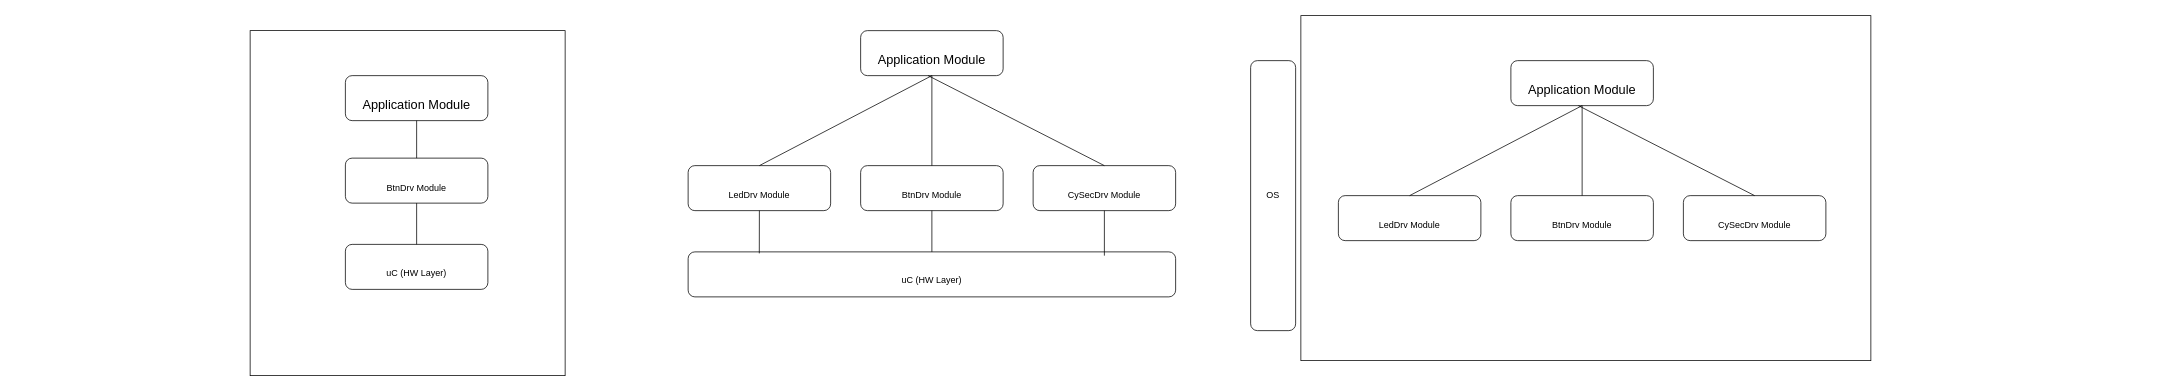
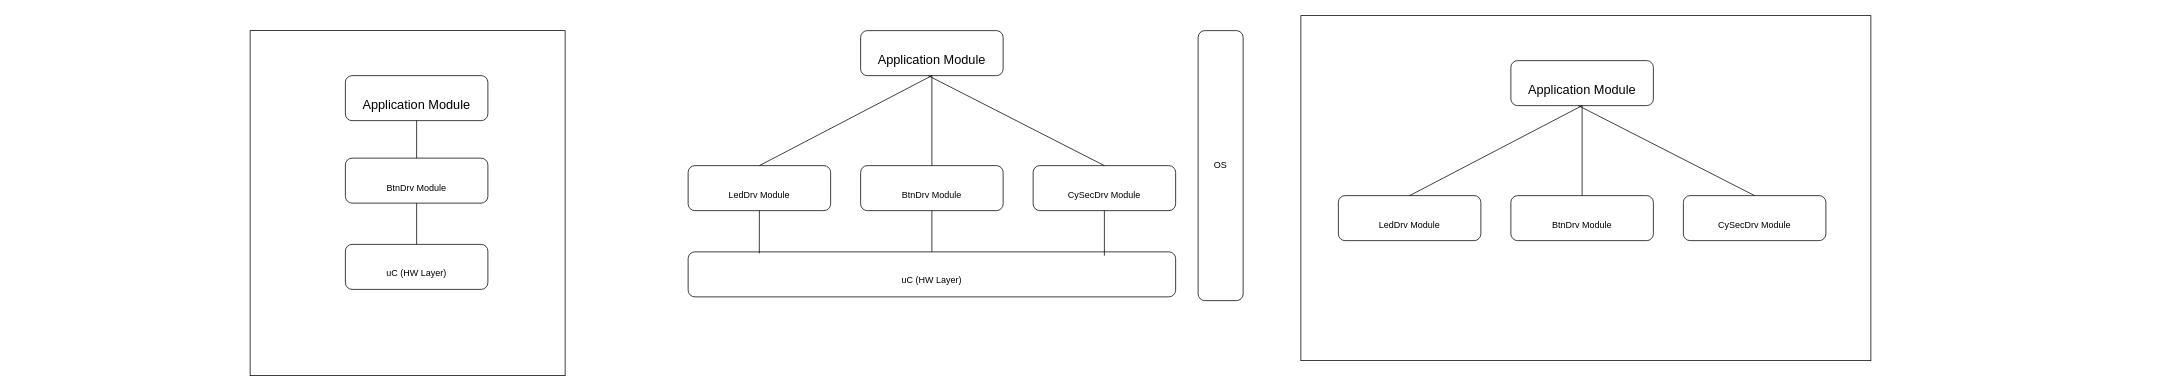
(1273, 195) -> (1221, 165)
